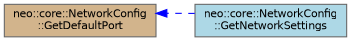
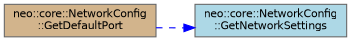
(181, 13) -> (170, 28)
